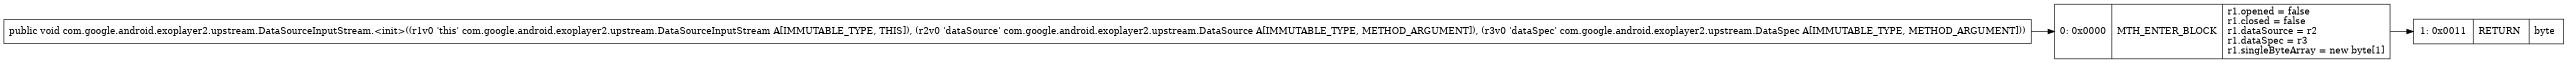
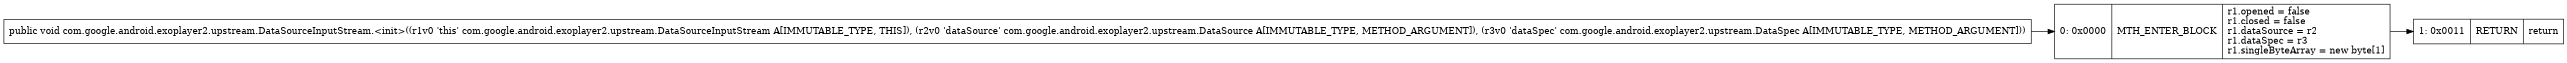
(2545, 31) -> (2543, 31)
